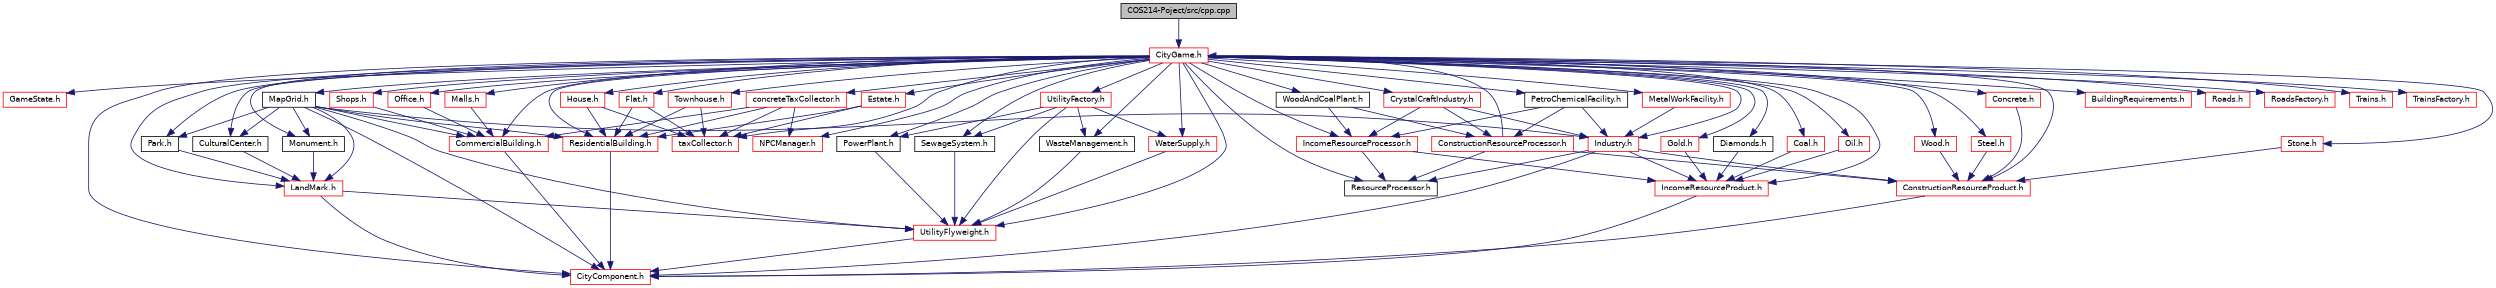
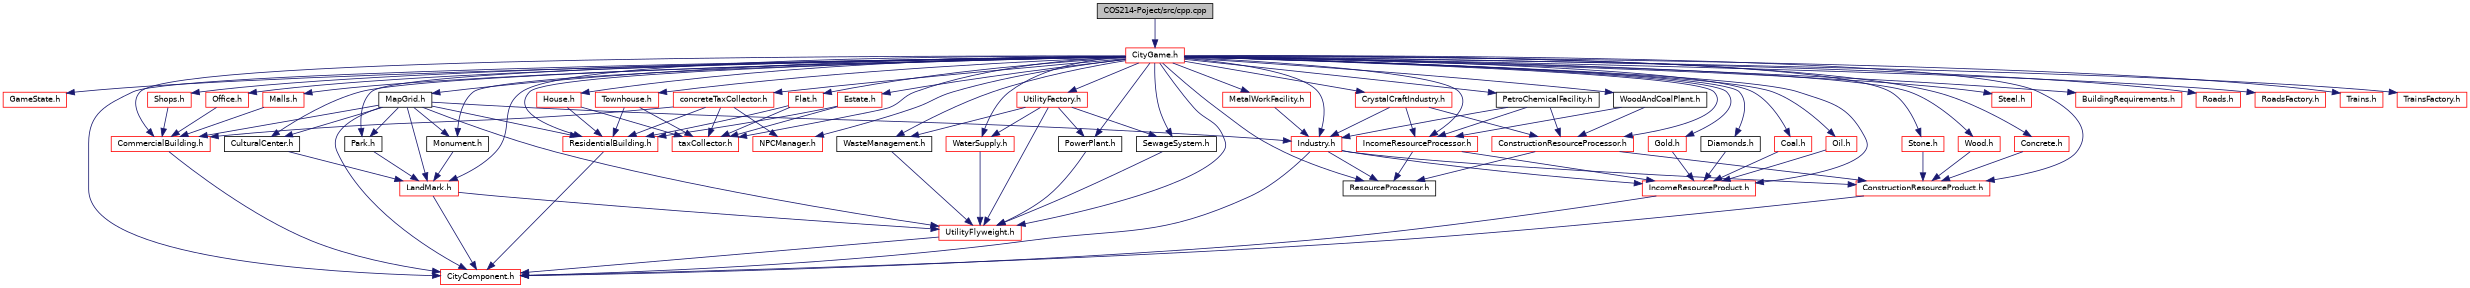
(1378, 62) -> (1502, 69)
(1979, 163) -> none
